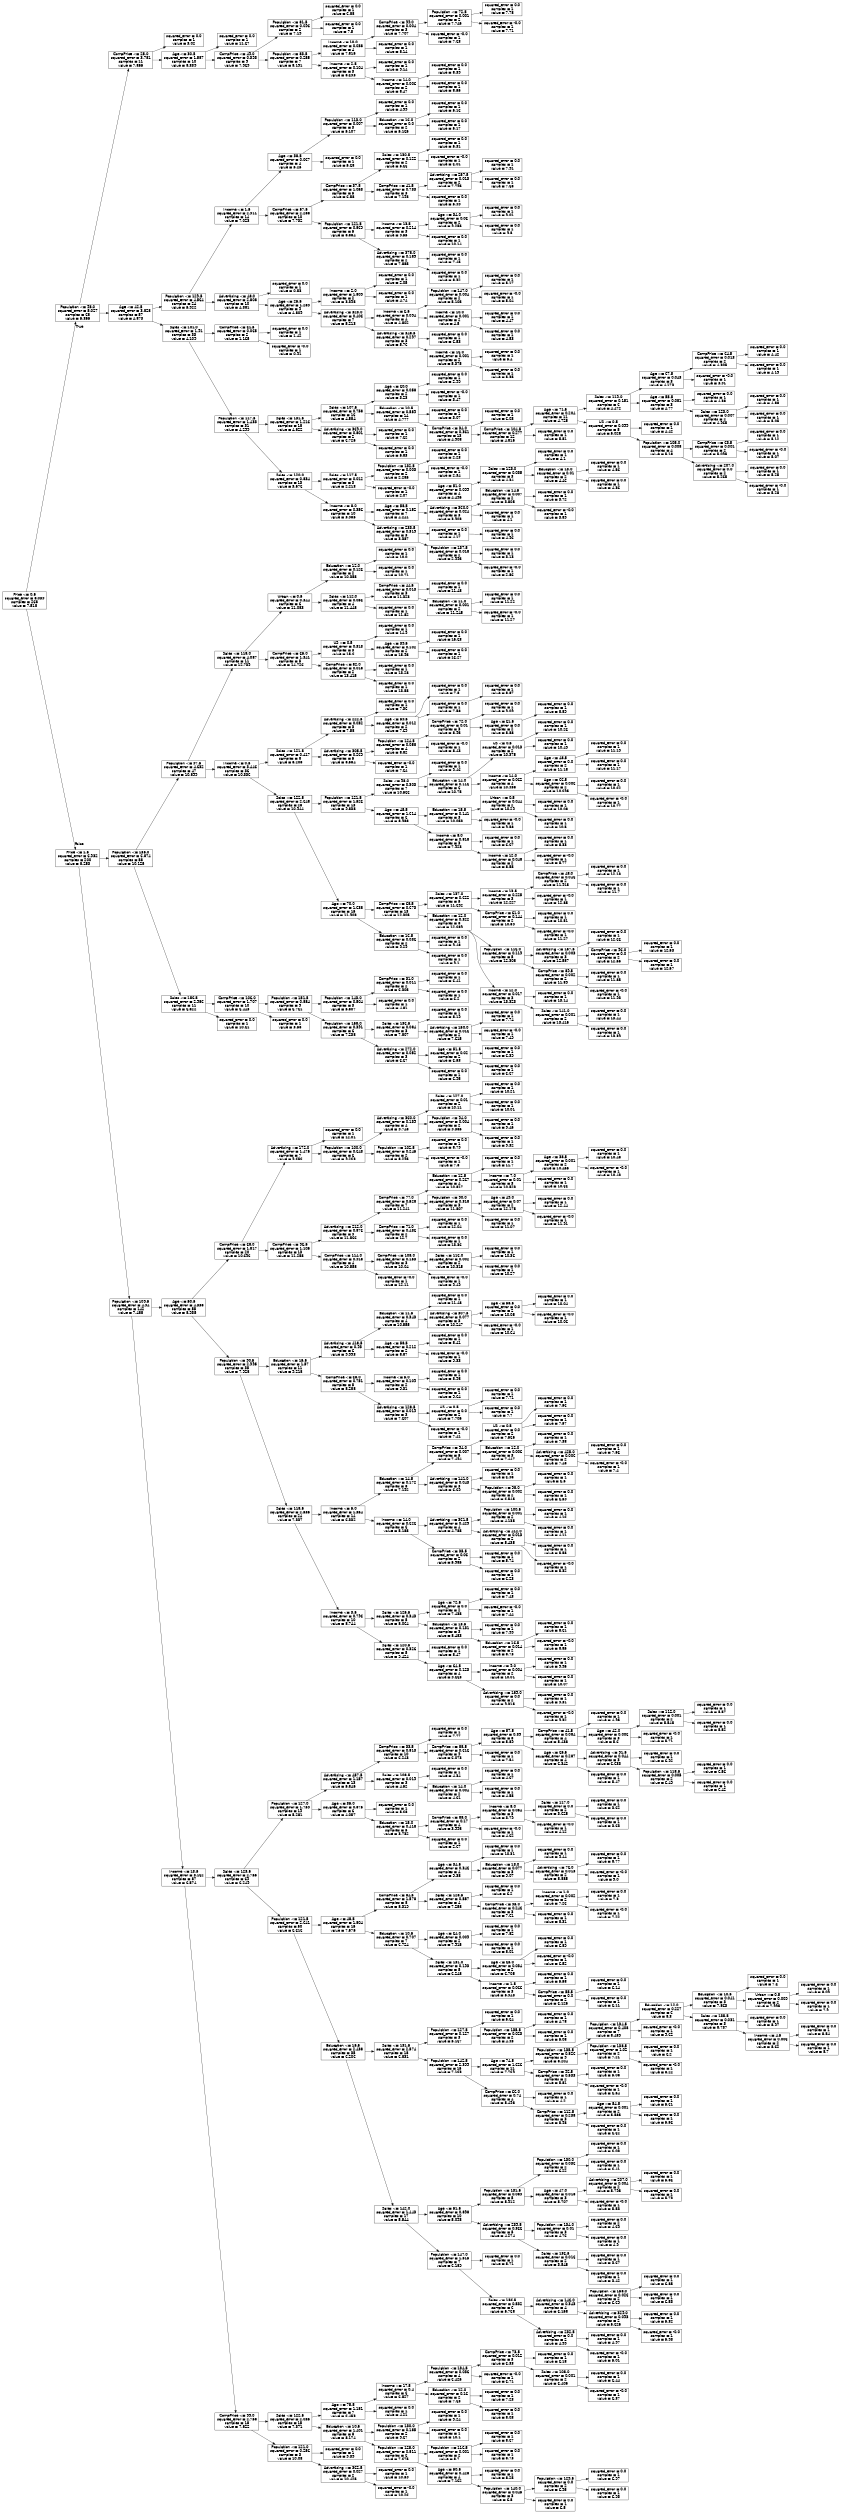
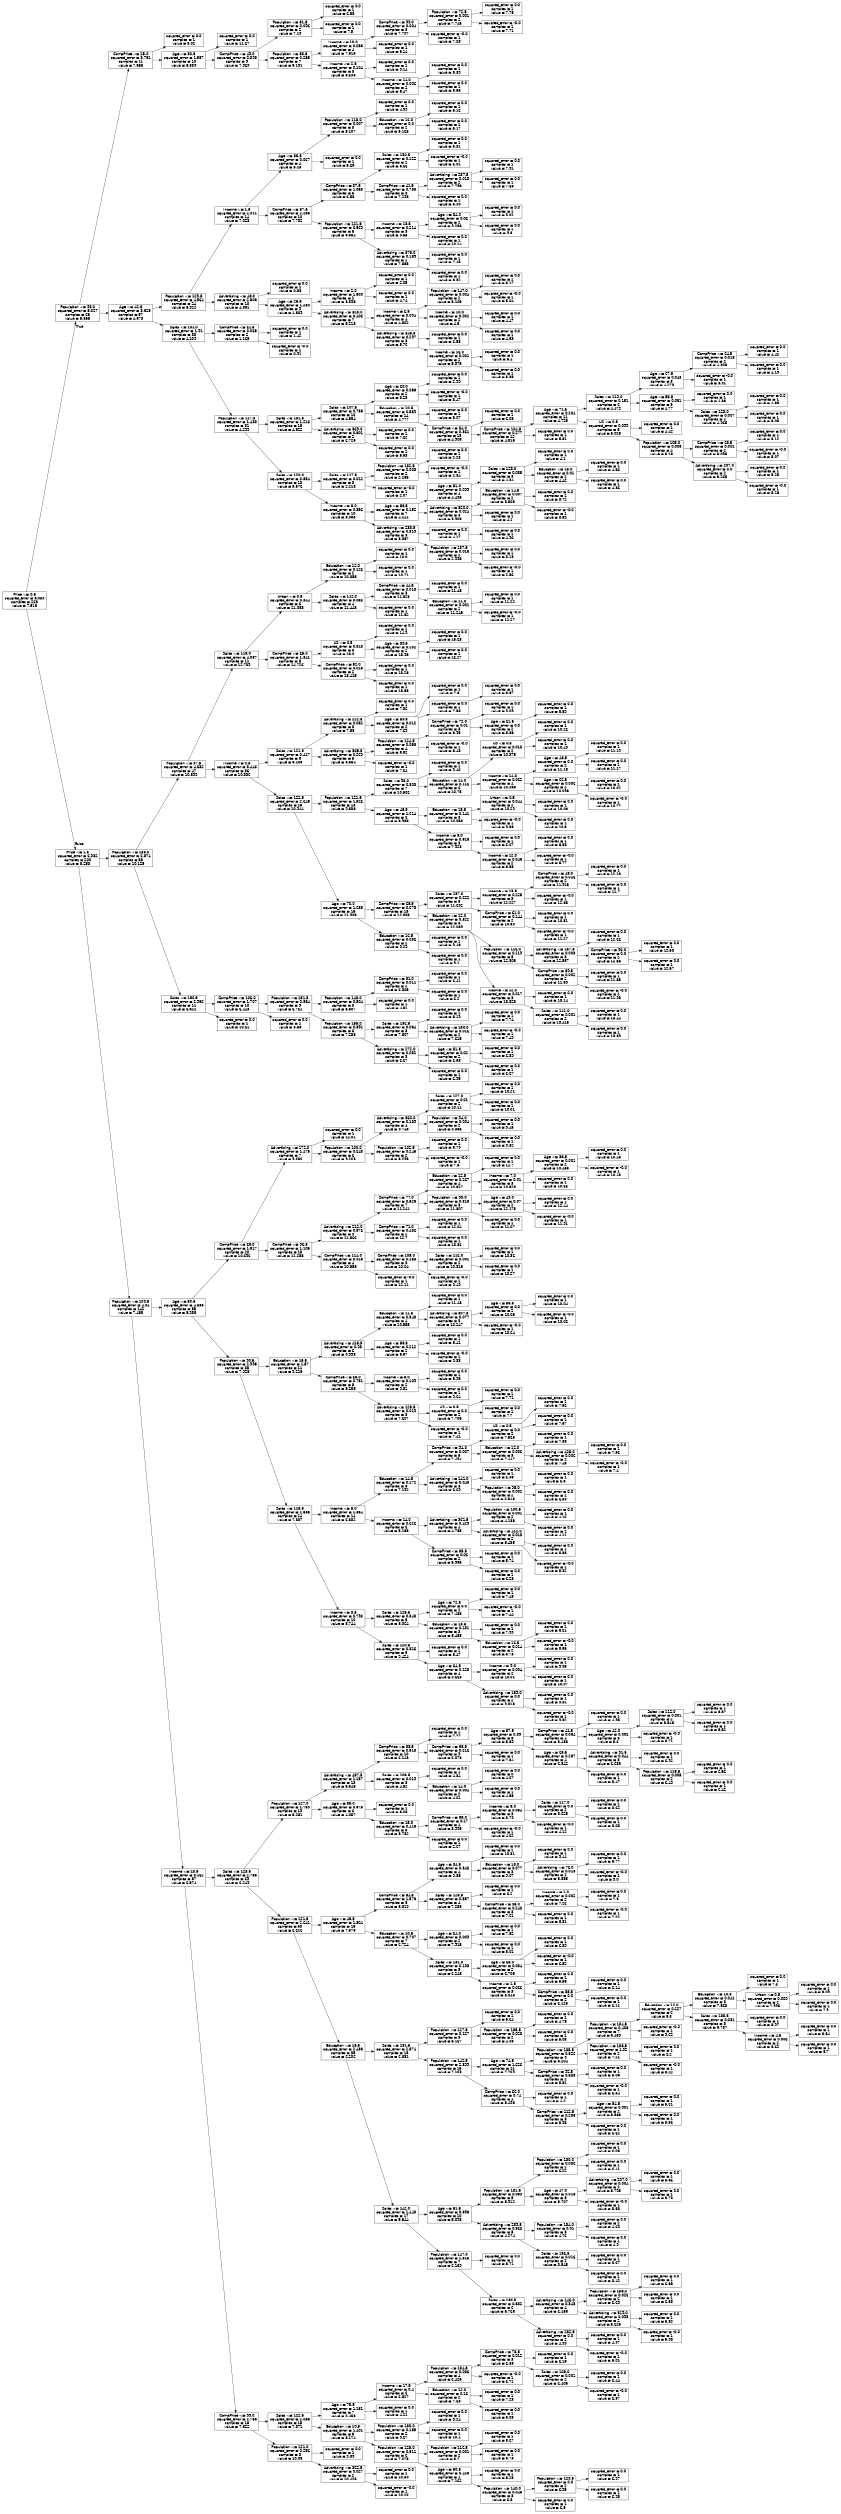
(502, 1775) -> (502, 1775)
